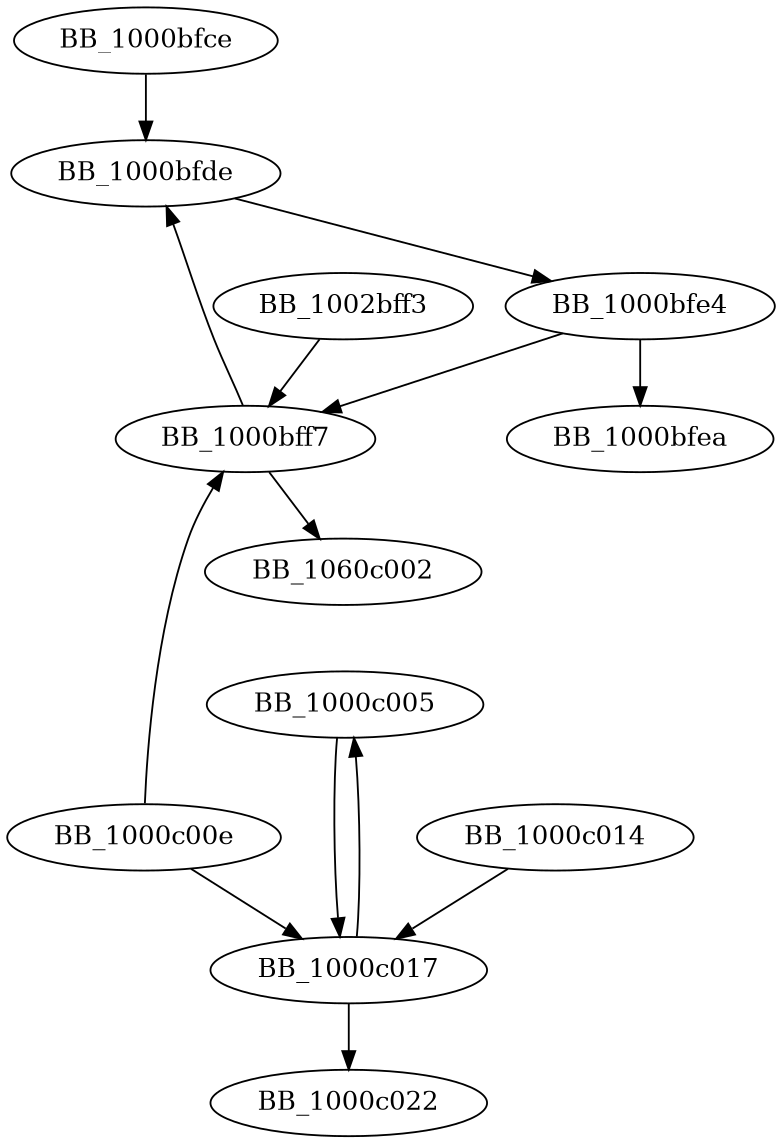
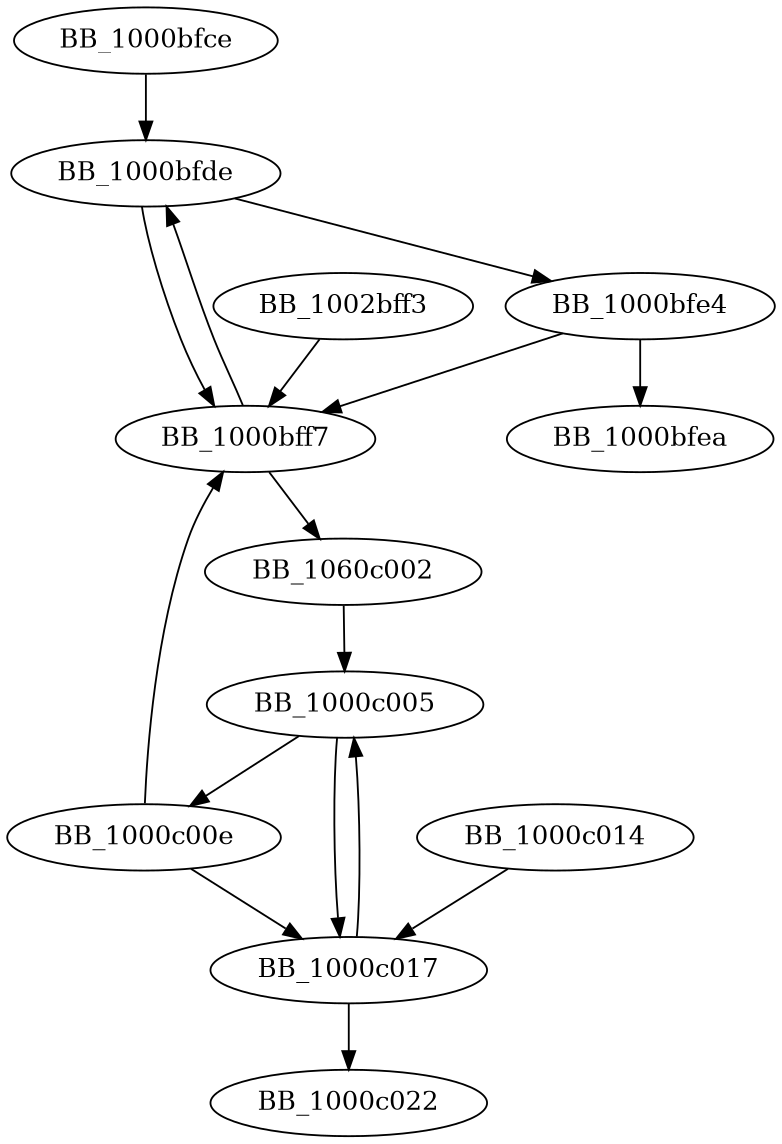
none -> (167, 300)
none -> (344, 629)
none -> (252, 766)
